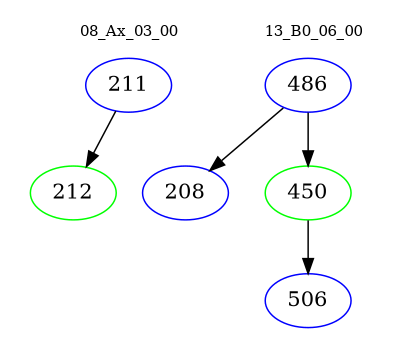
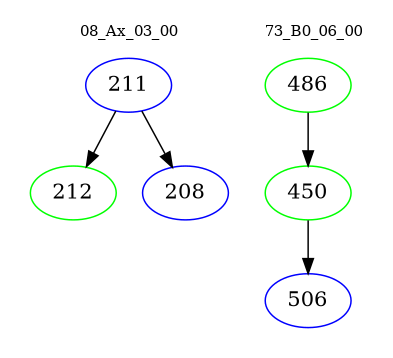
(314, 32) -> (314, 32)
(308, 85) -> (308, 85)
(263, 125) -> (153, 132)
